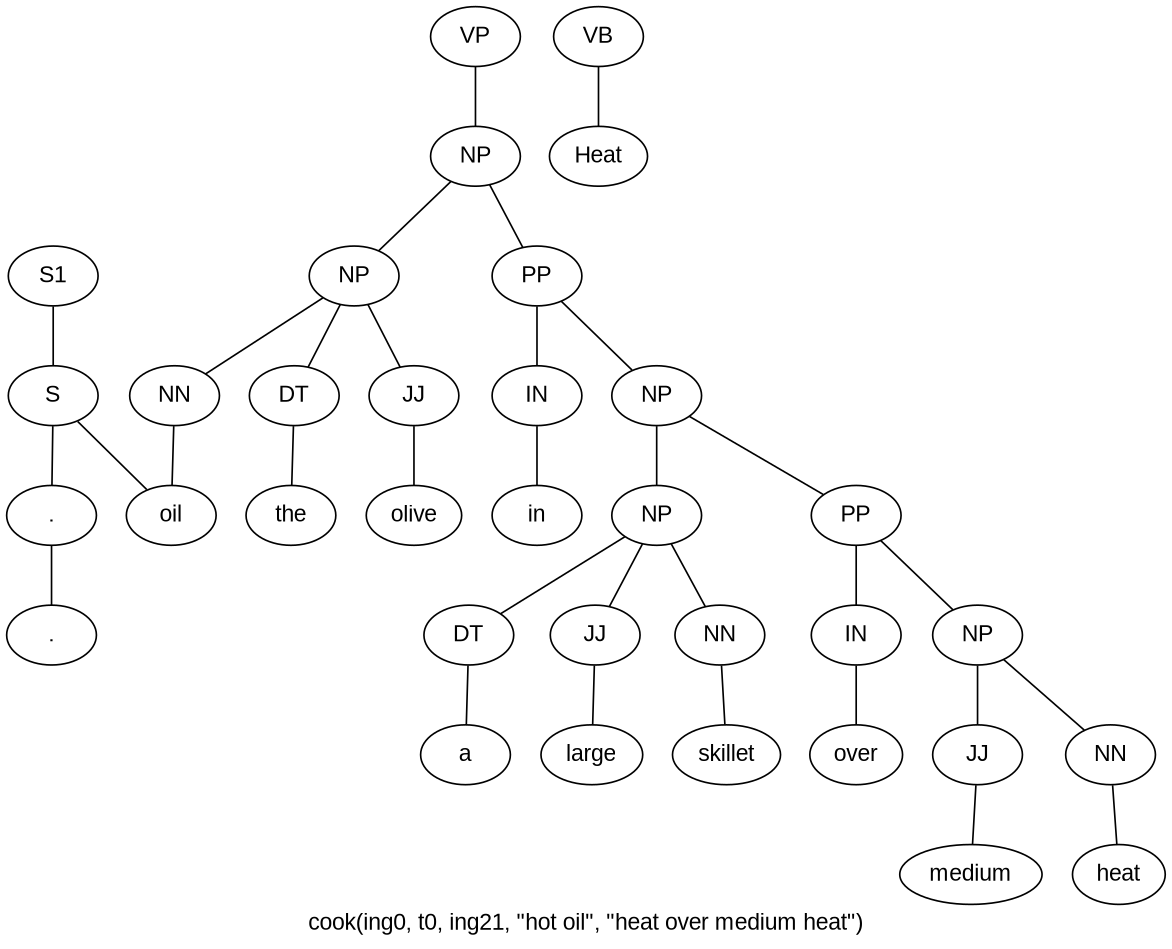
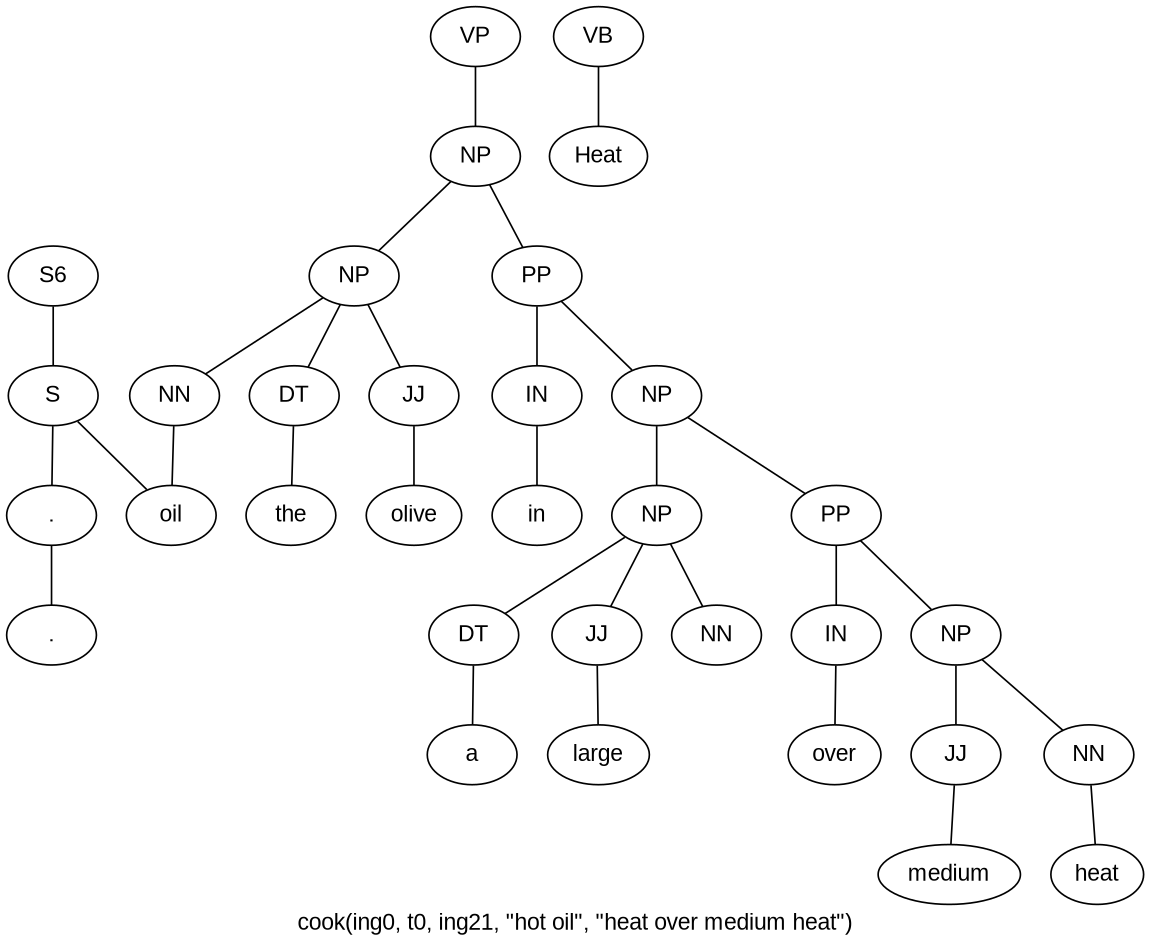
(53, 276) -> (53, 276)
(727, 755) -> none
